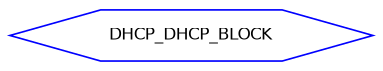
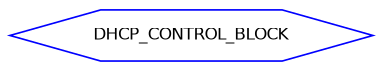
(191, 35) -> (191, 35)
